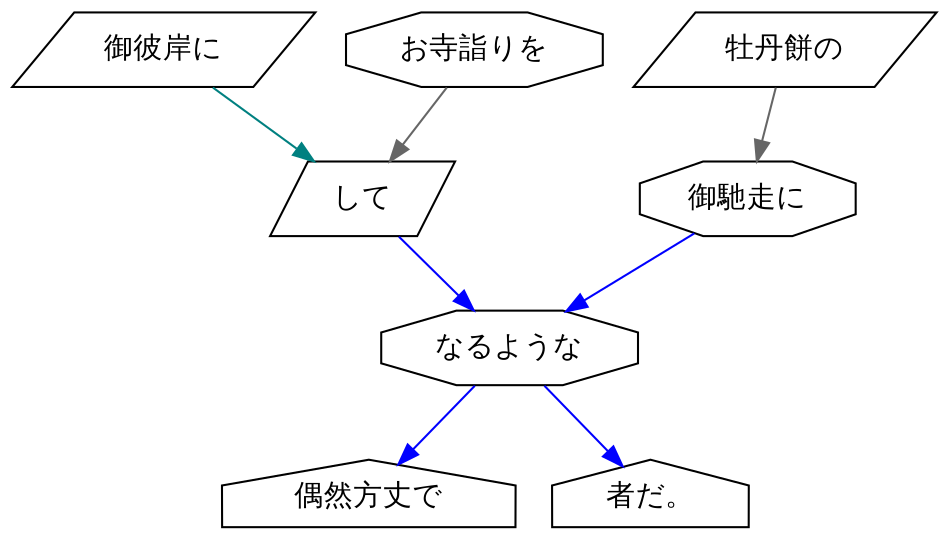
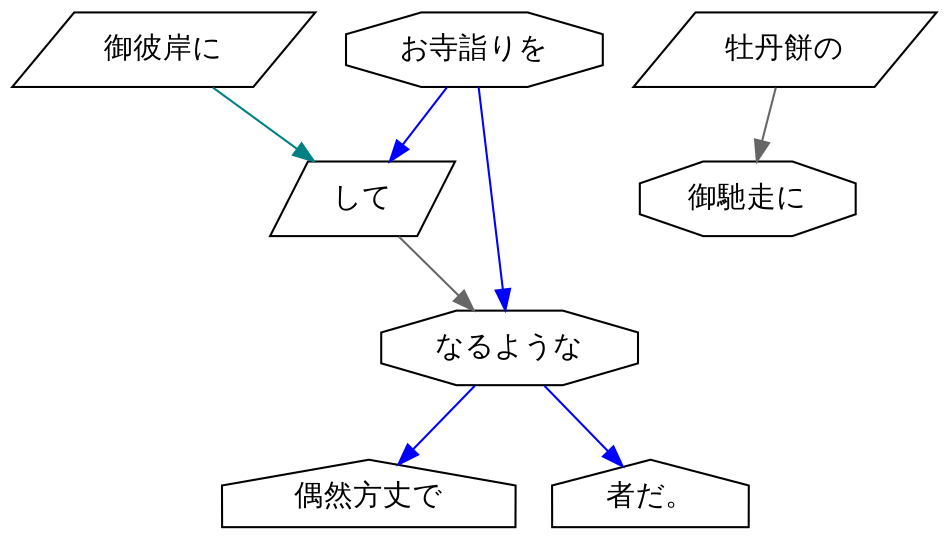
(425, 116) -> (425, 116)
(429, 266) -> (429, 266)
(639, 267) -> (491, 188)
